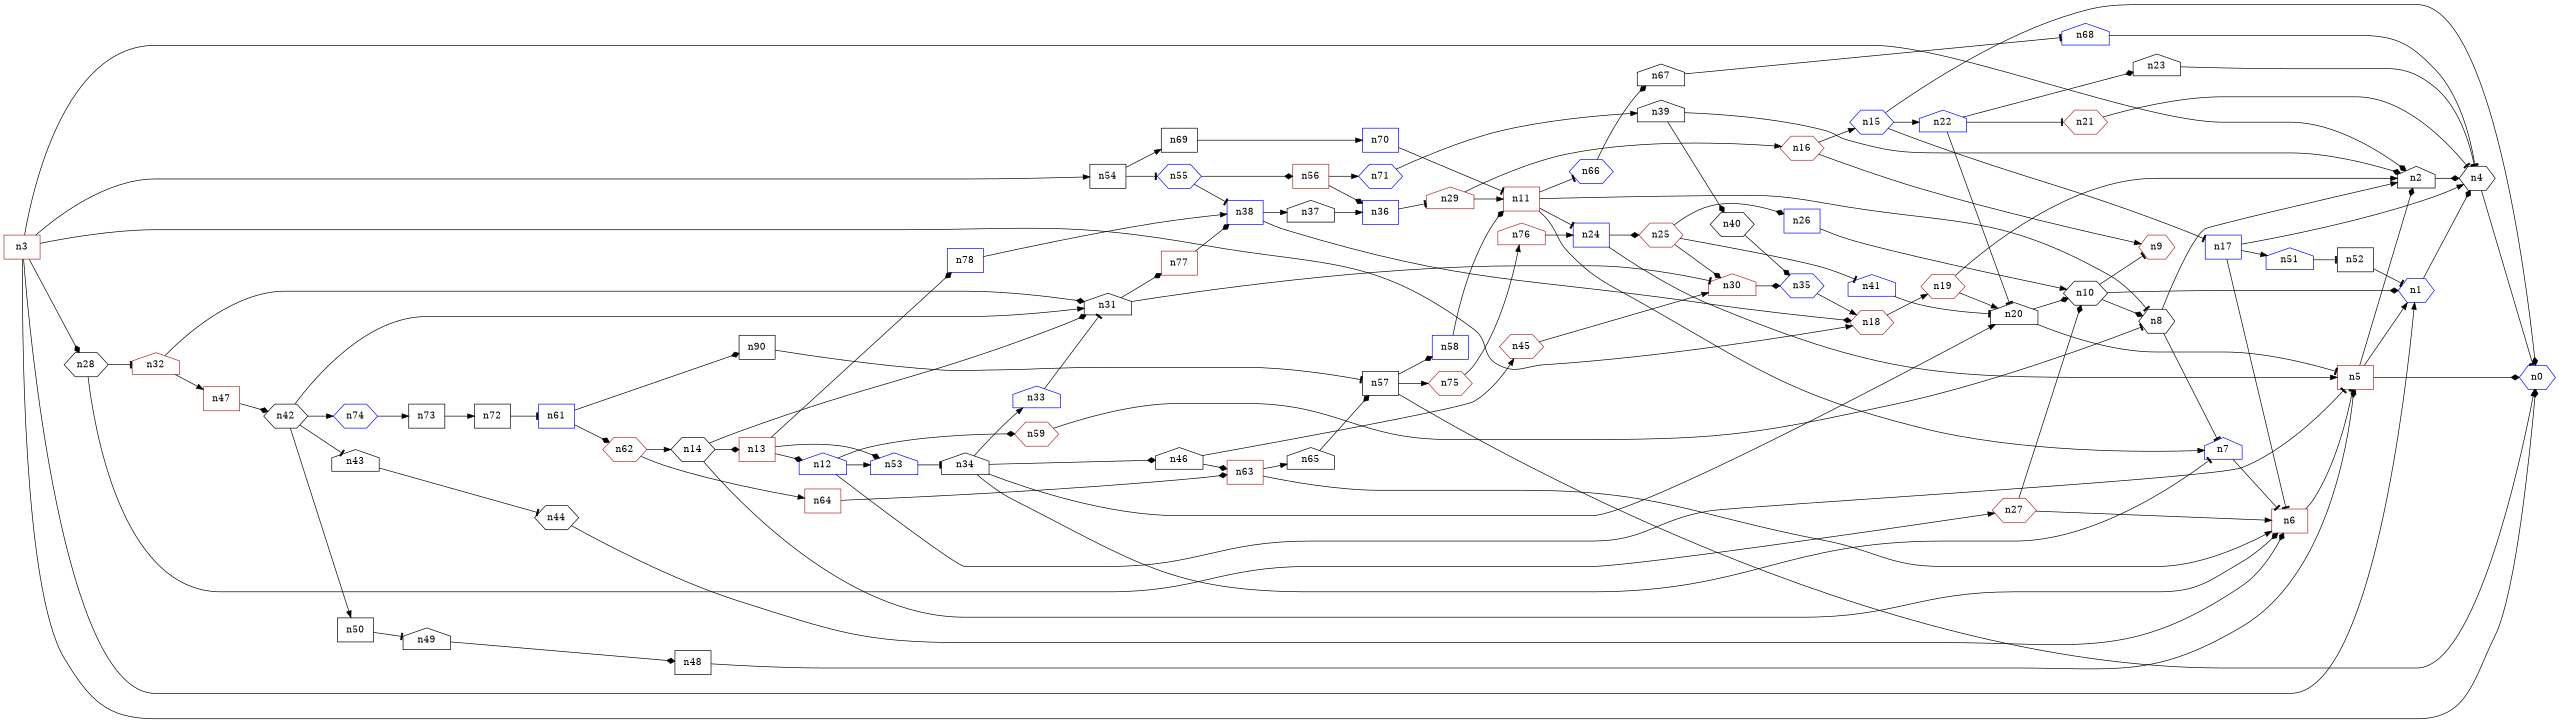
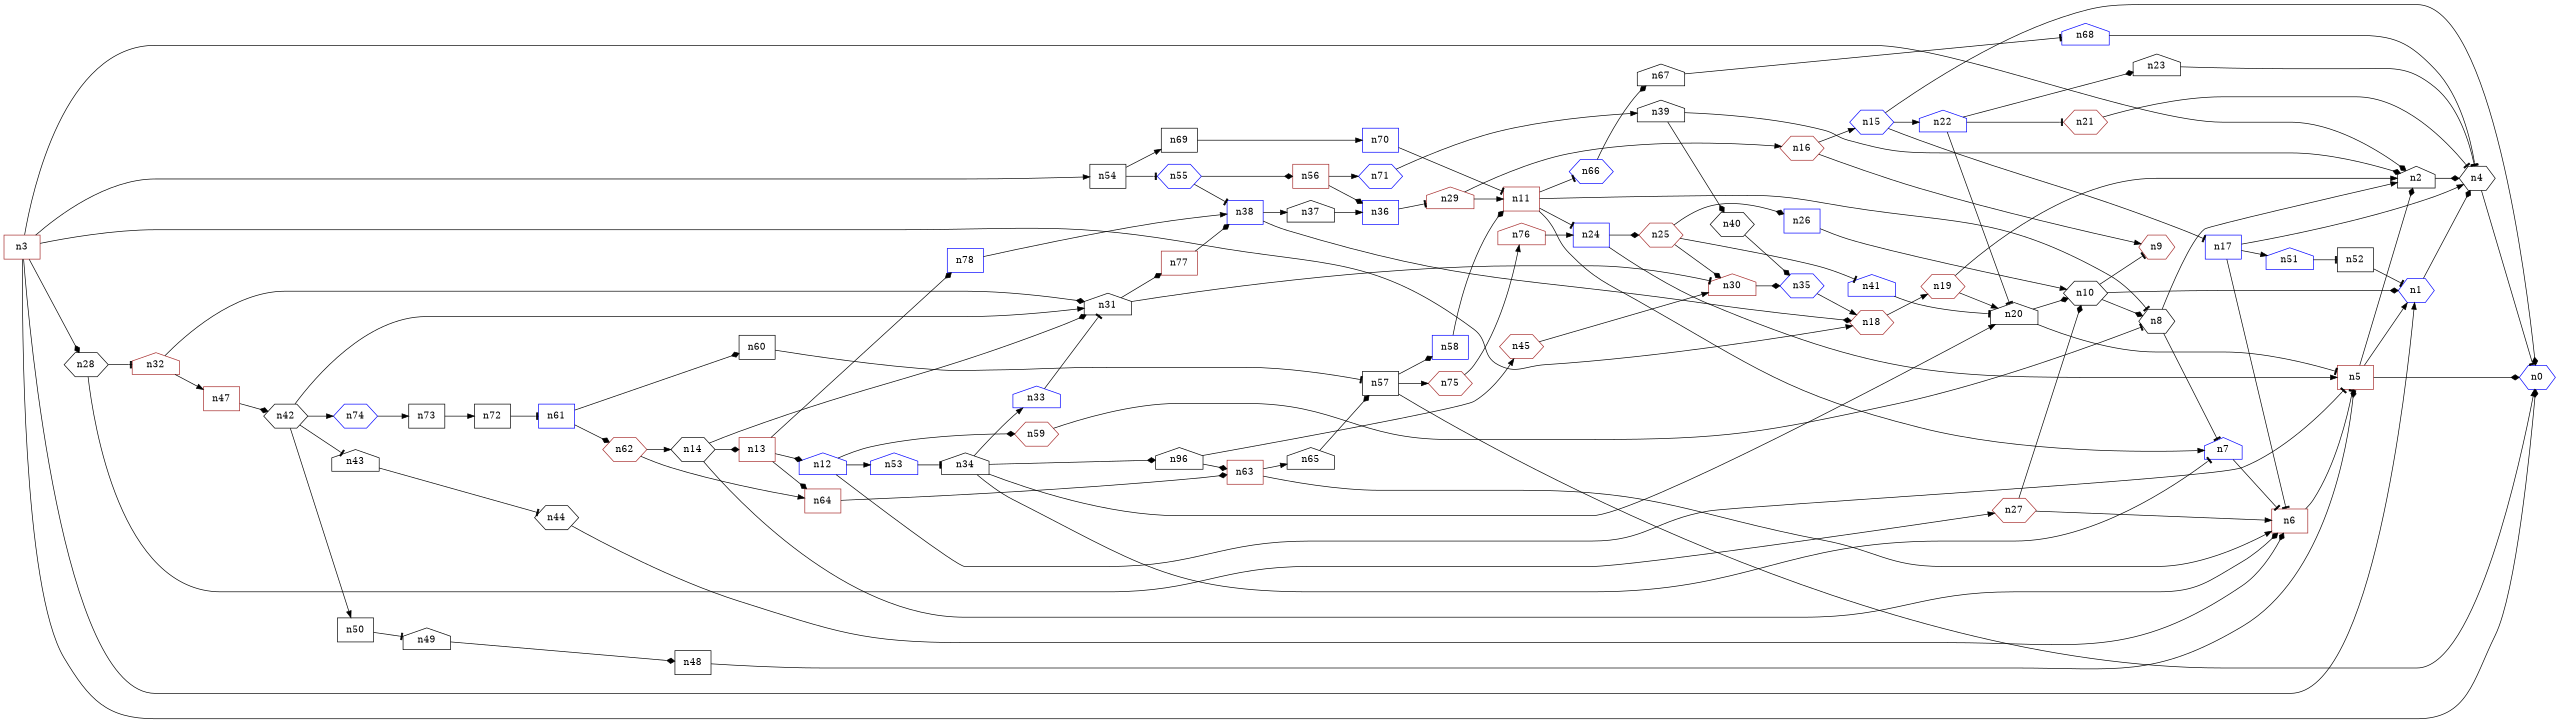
(757, 347) -> (757, 347)
(824, 445) -> (786, 473)
(1179, 460) -> (1179, 460)
